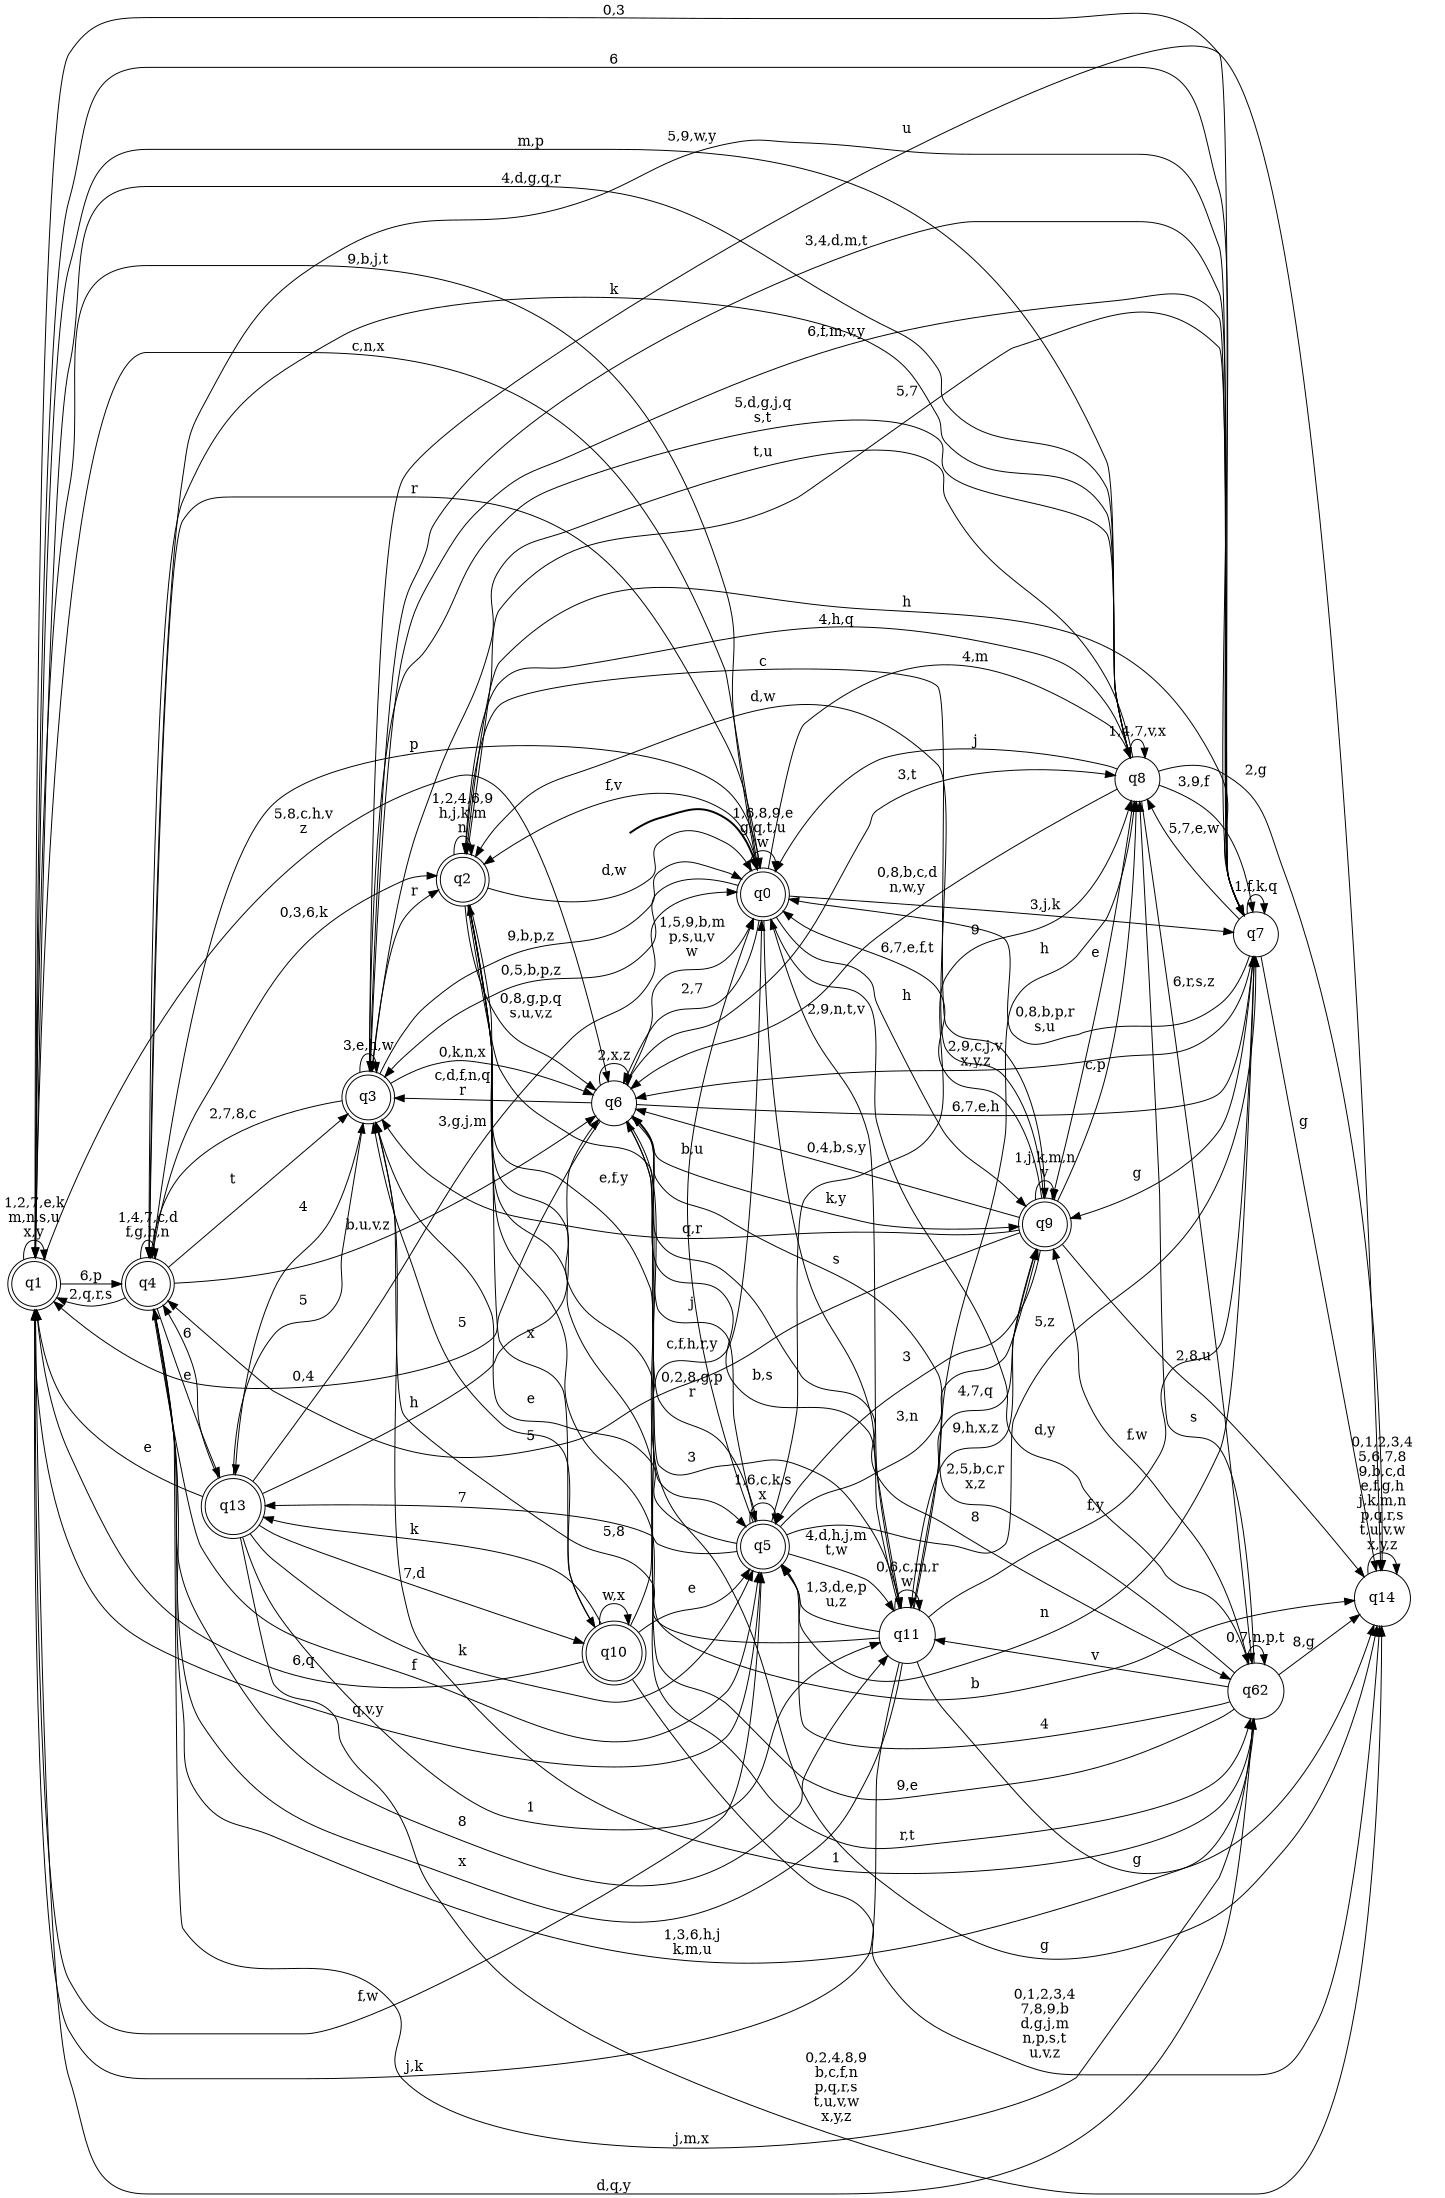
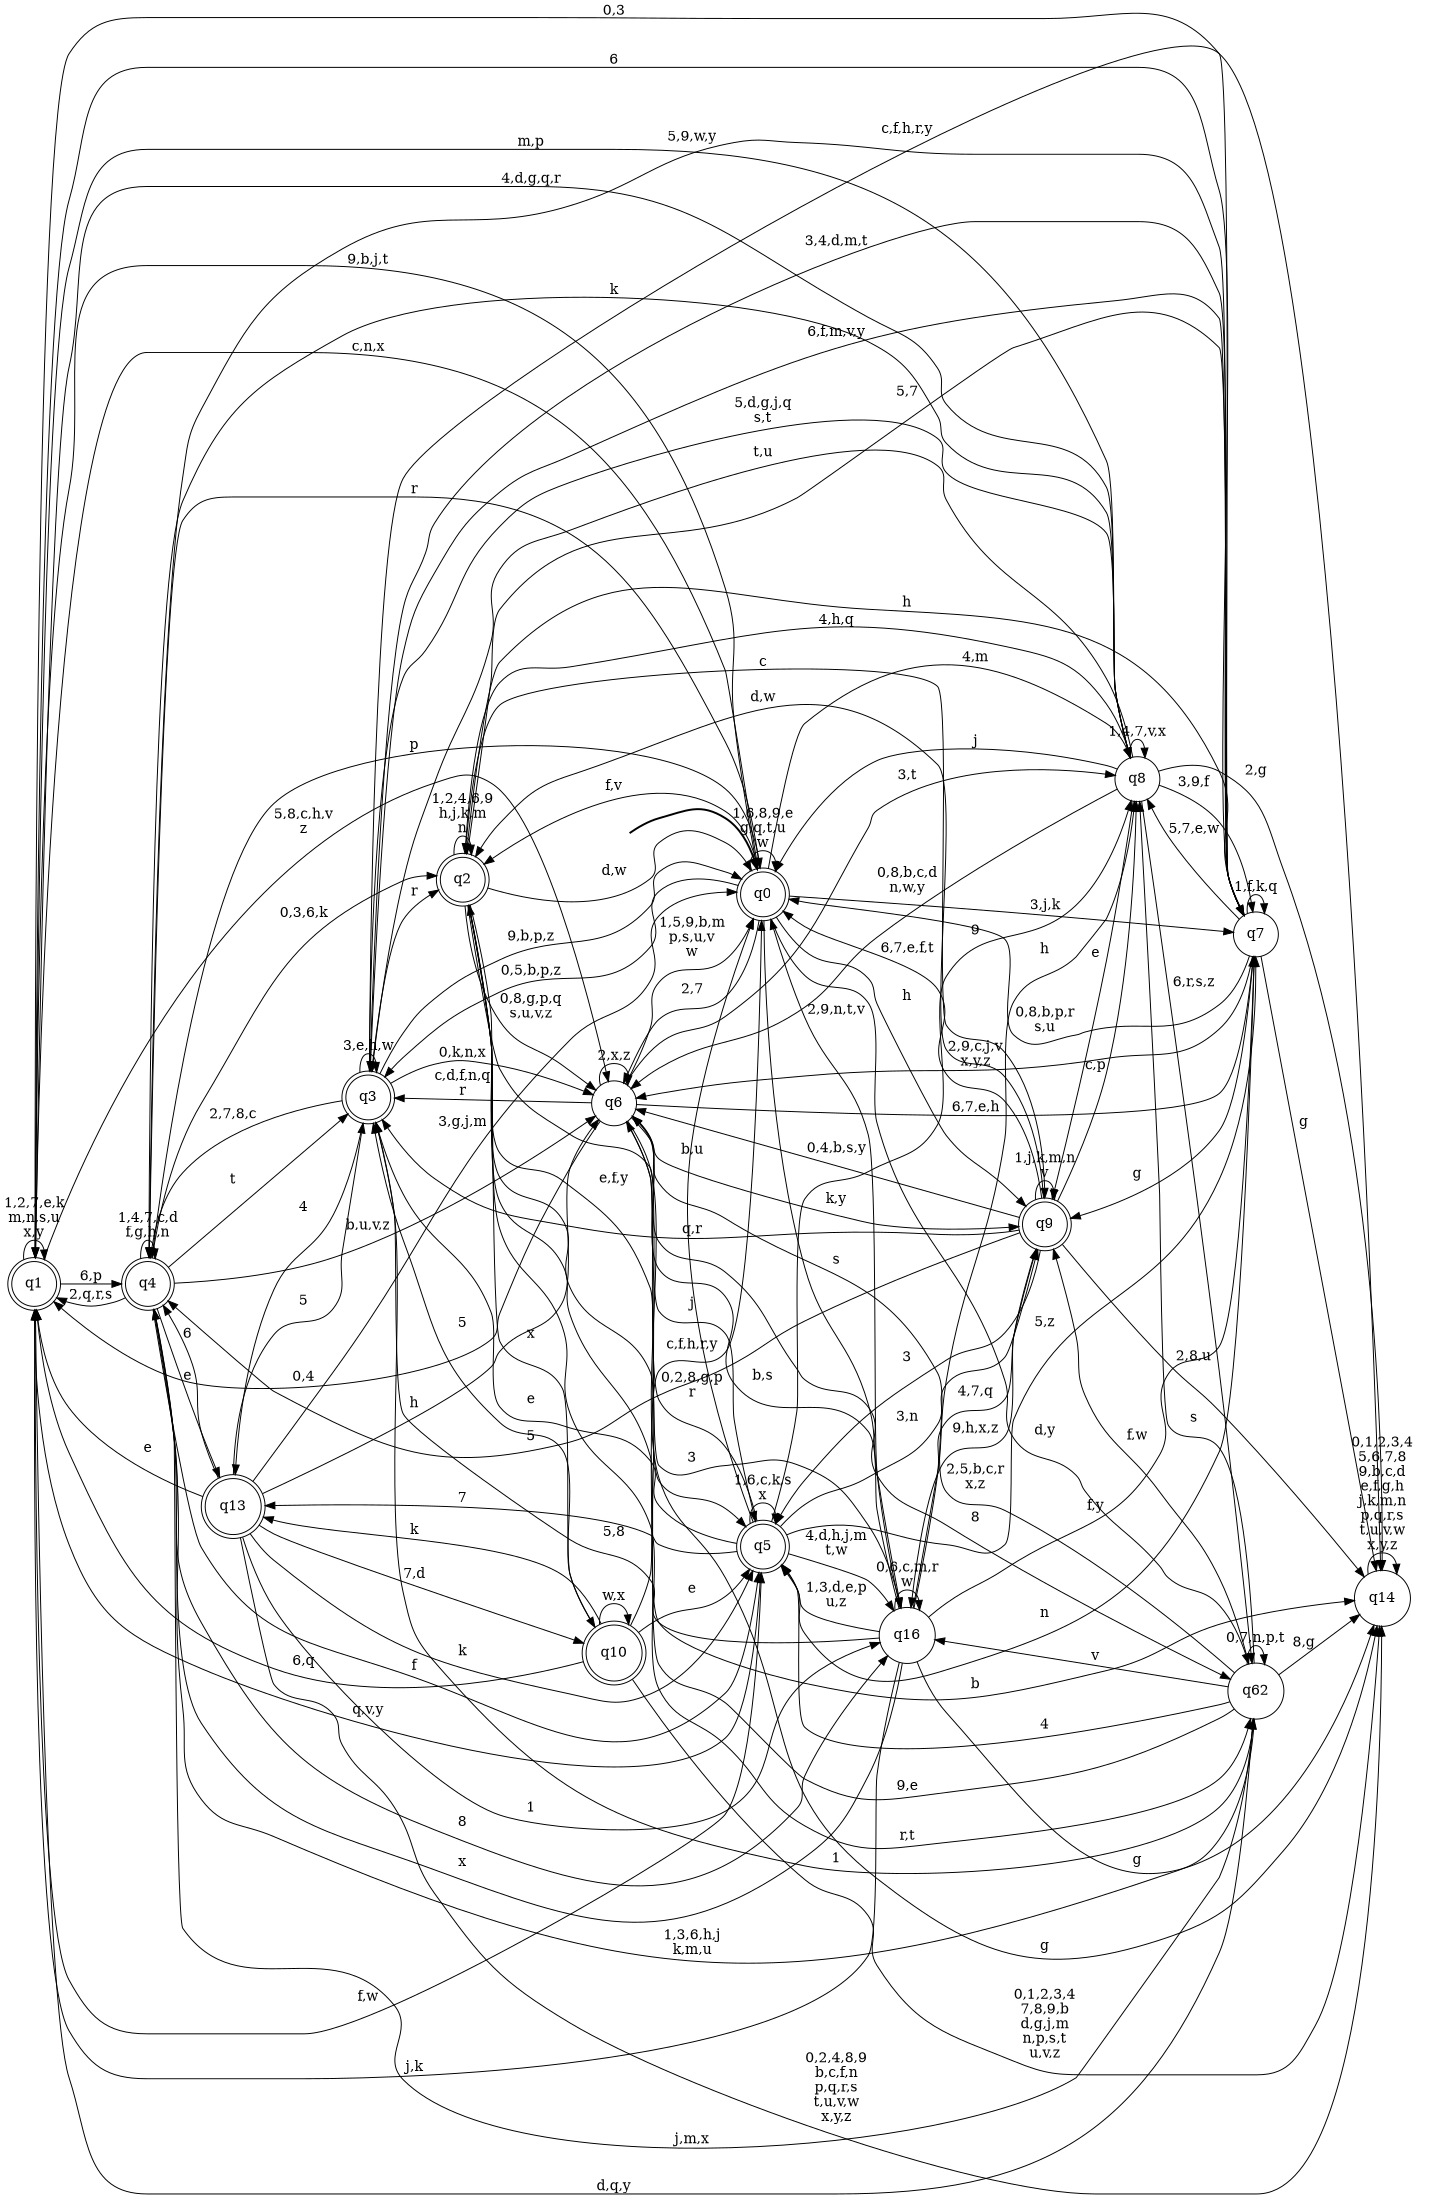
(907, 129) -> (907, 129)
(907, 1635) -> (907, 1635)
